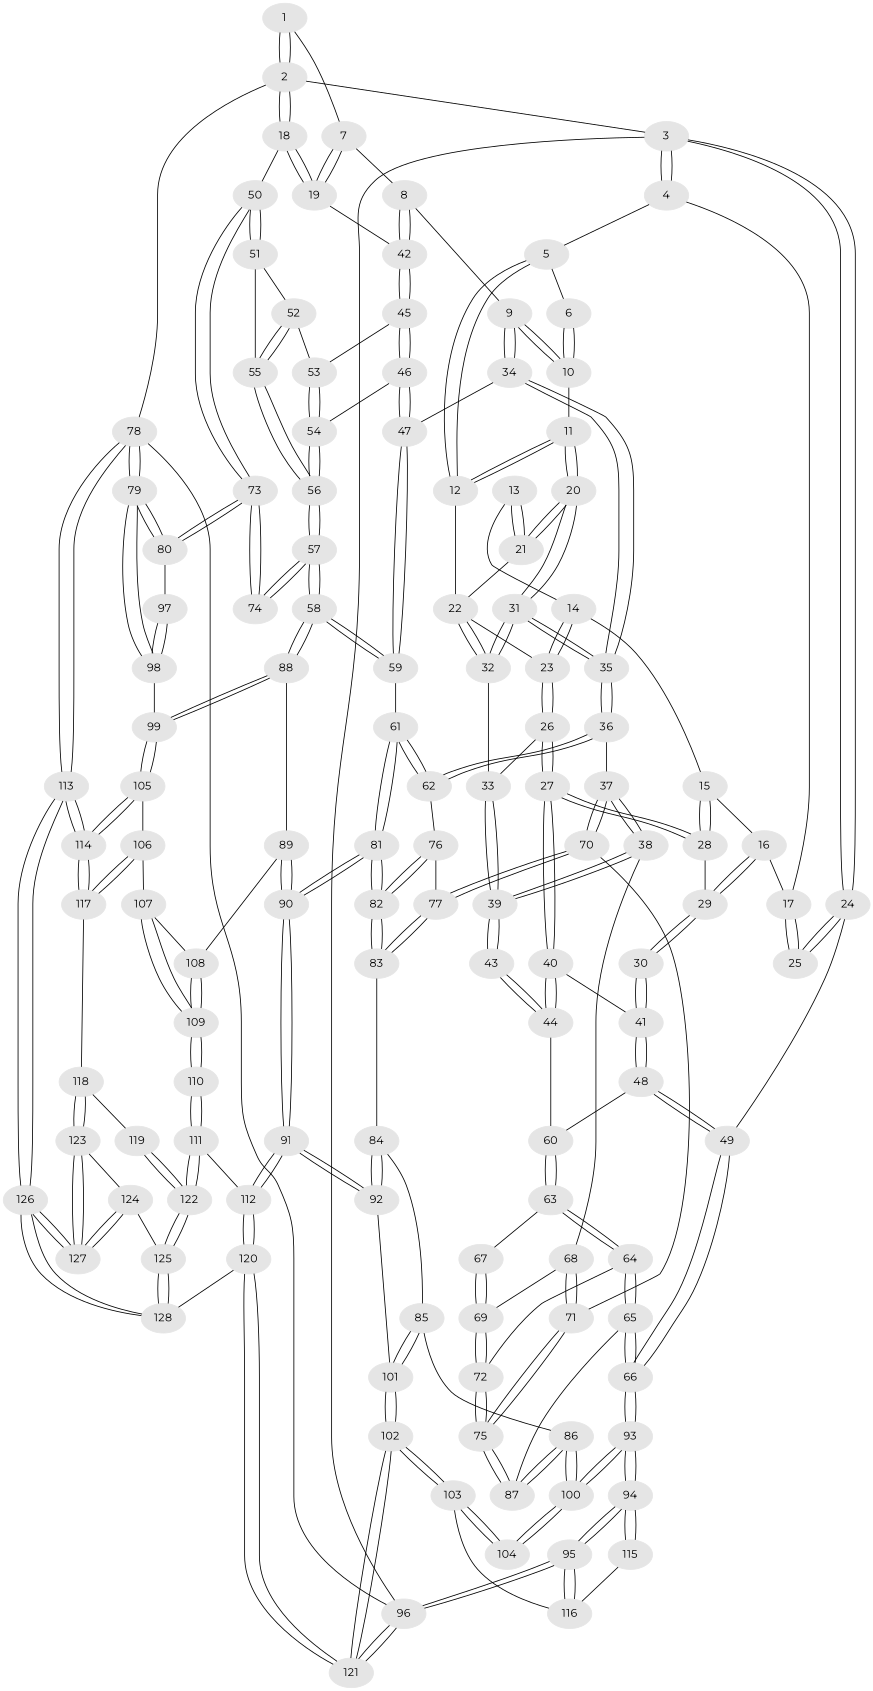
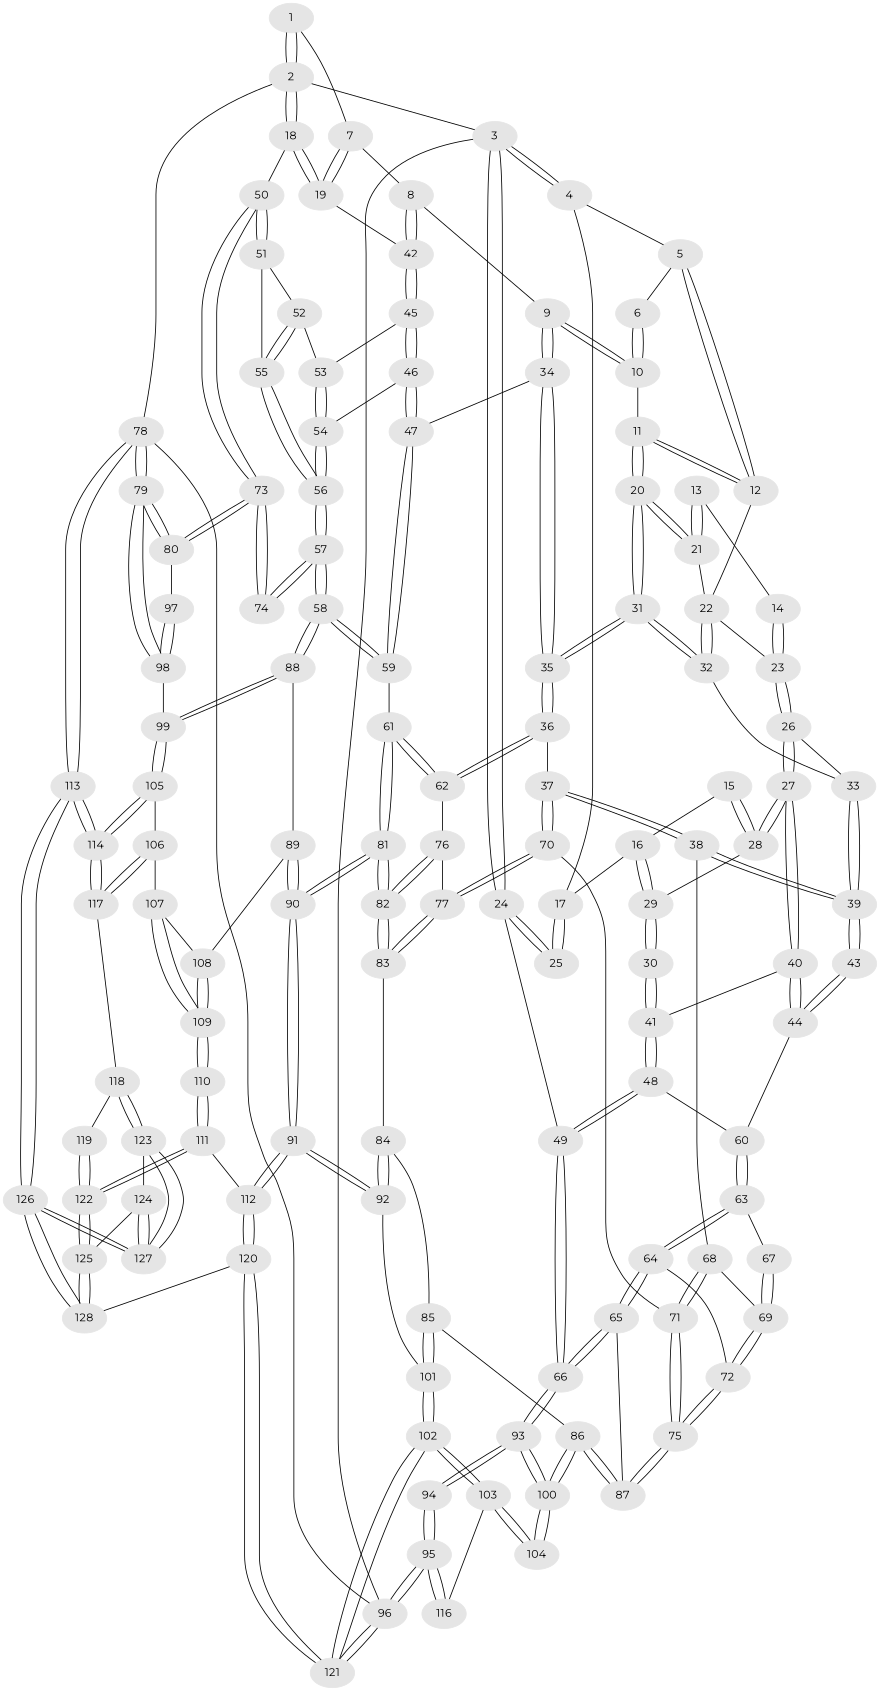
(659, 685) -> none
(630, 1555) -> none
